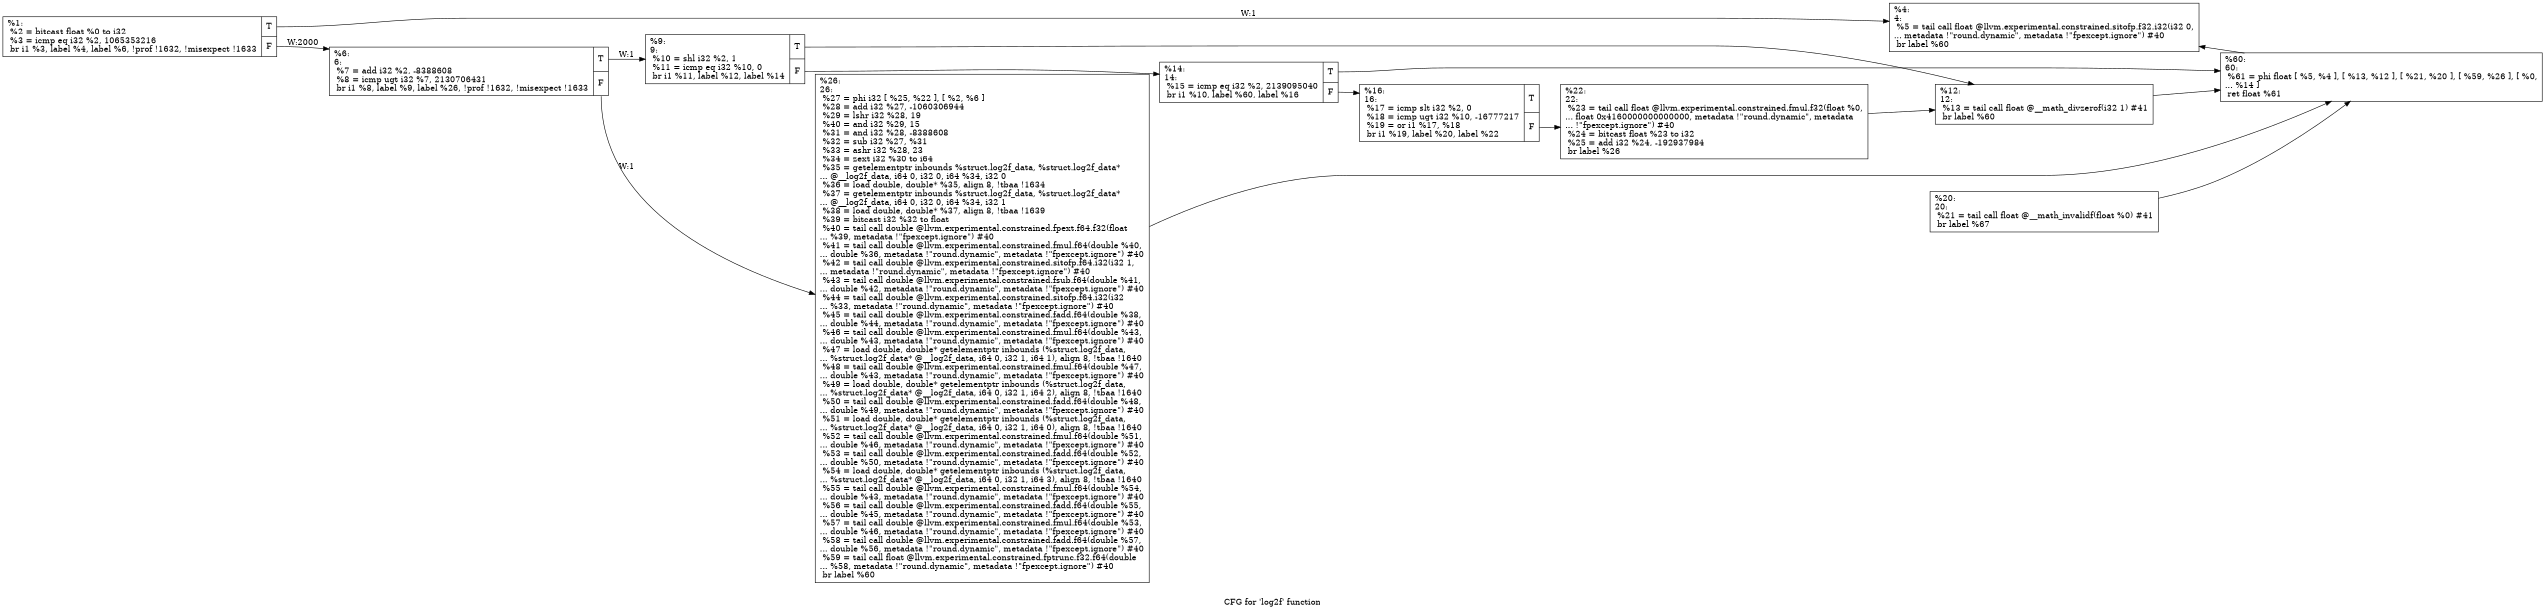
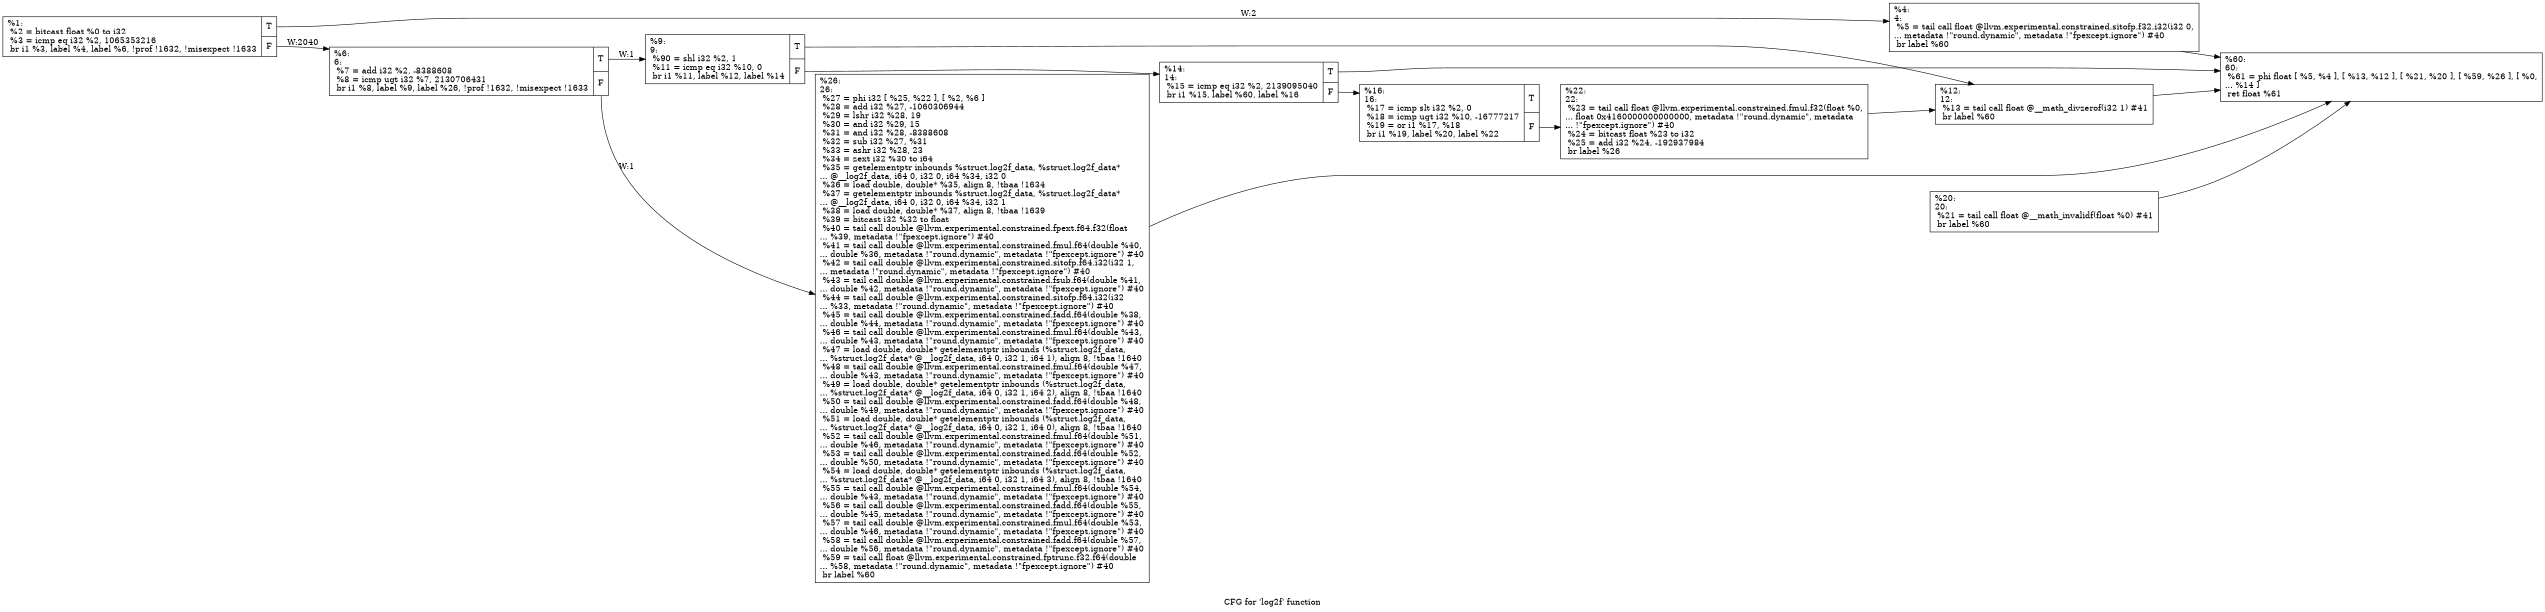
(1249, 14) -> (1249, 14)
(303, 43) -> (303, 43)
(2225, 50) -> (2198, 54)
(694, 59) -> (694, 59)
(1232, 95) -> (1232, 95)
(870, 125) -> (870, 125)
(1962, 224) -> (1962, 224)
